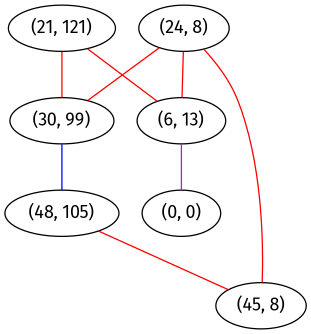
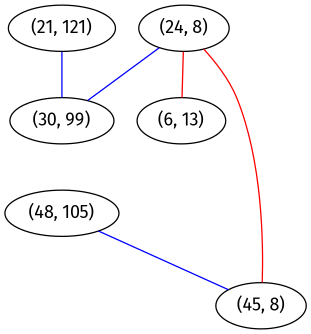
(116, 70) -> none
(129, 70) -> (124, 74)
(62, 75) -> (62, 75)
(62, 167) -> none
(181, 213) -> none
(163, 260) -> (163, 260)
